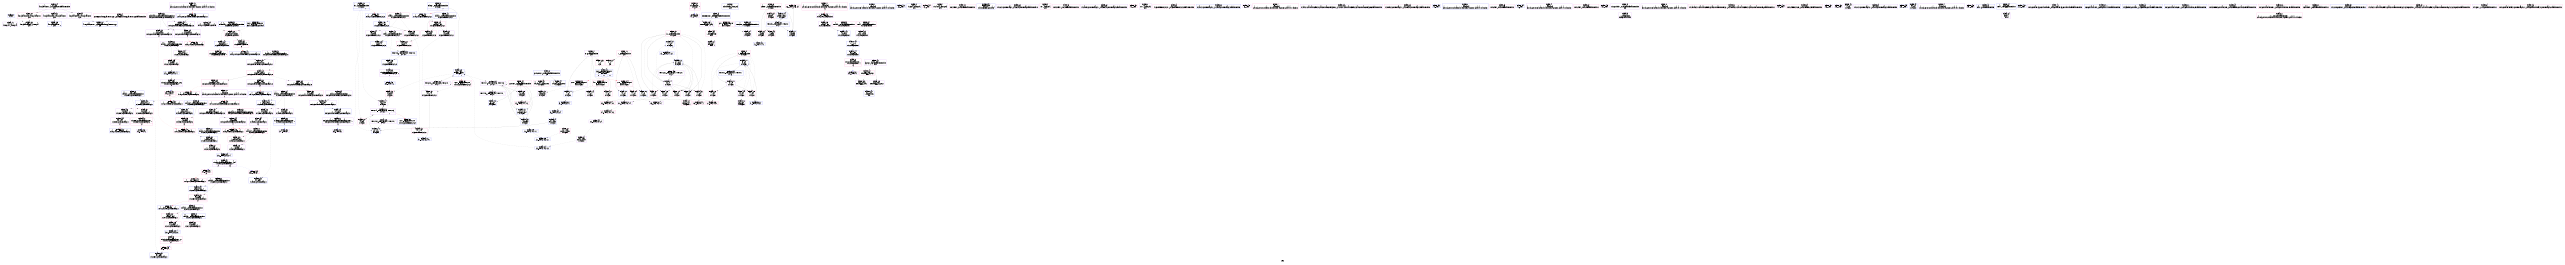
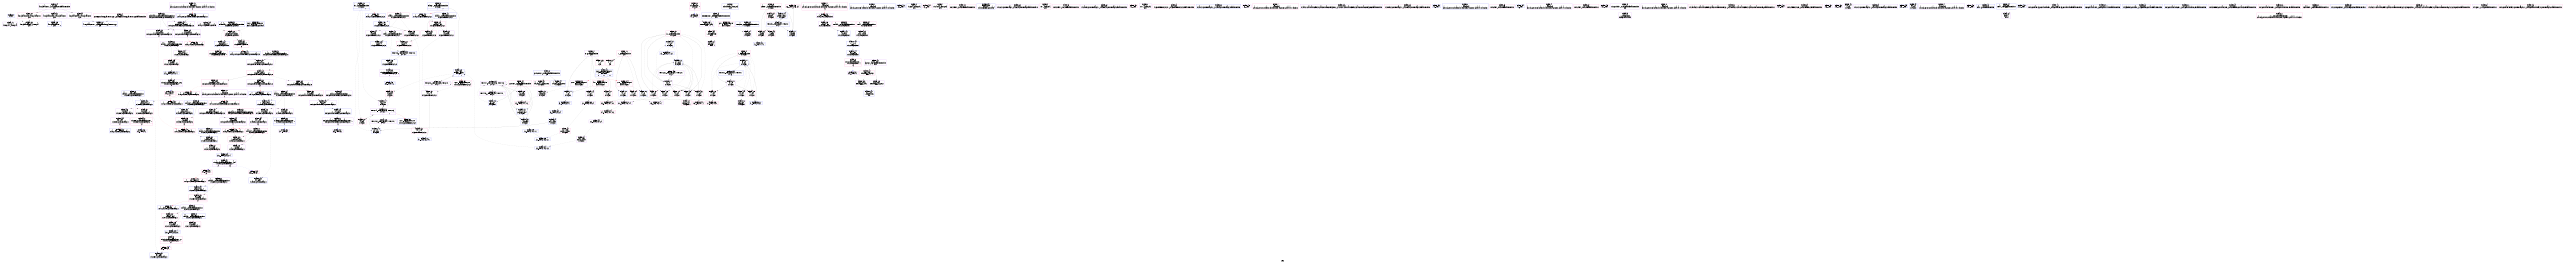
(475, 78) -> (478, 96)
none -> (588, 103)
